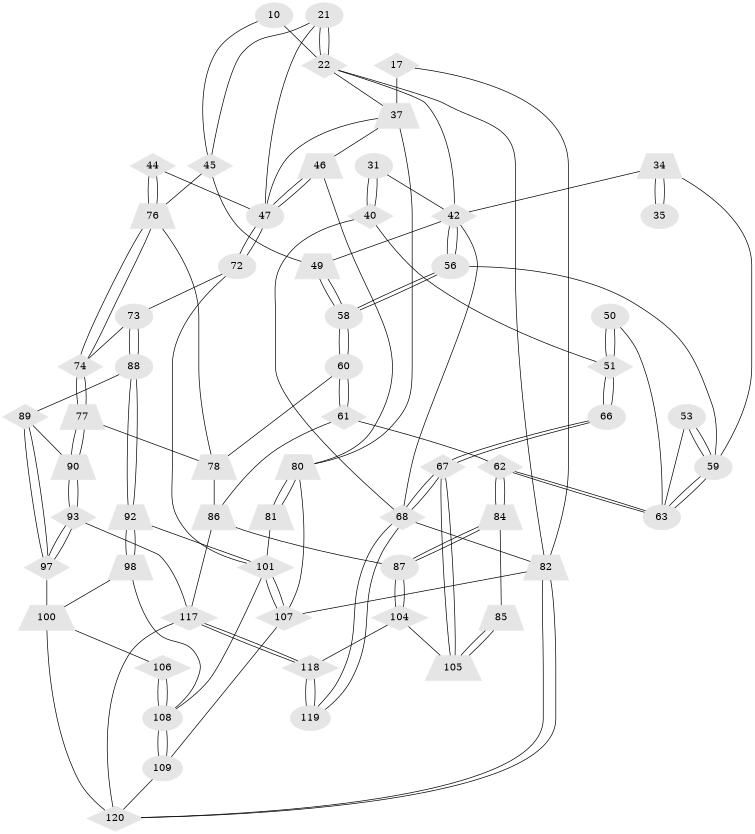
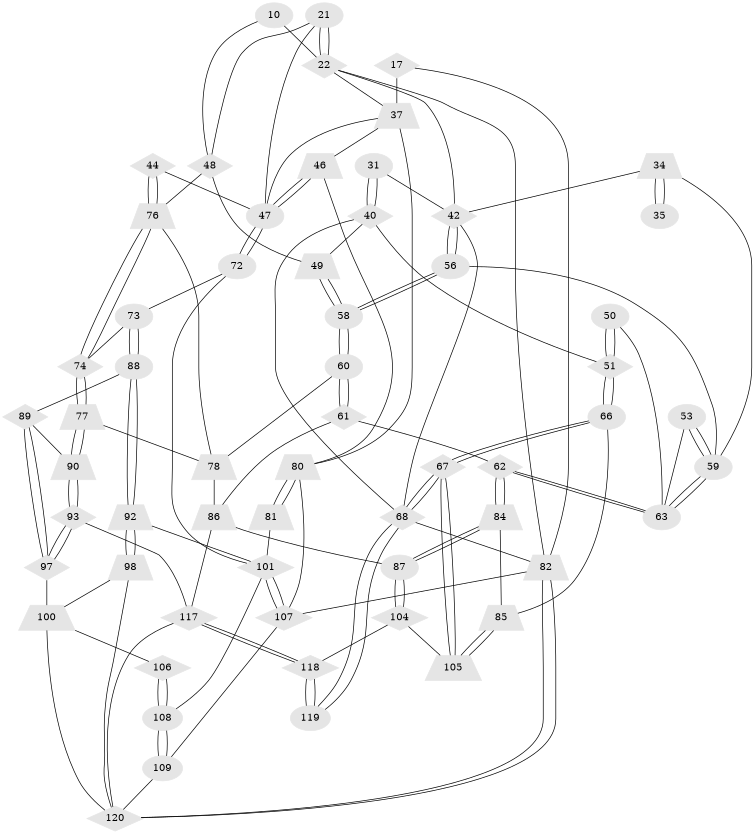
(210, 166) -> (210, 166)
(392, 239) -> (349, 236)
none -> (595, 540)
(180, 643) -> (107, 693)
